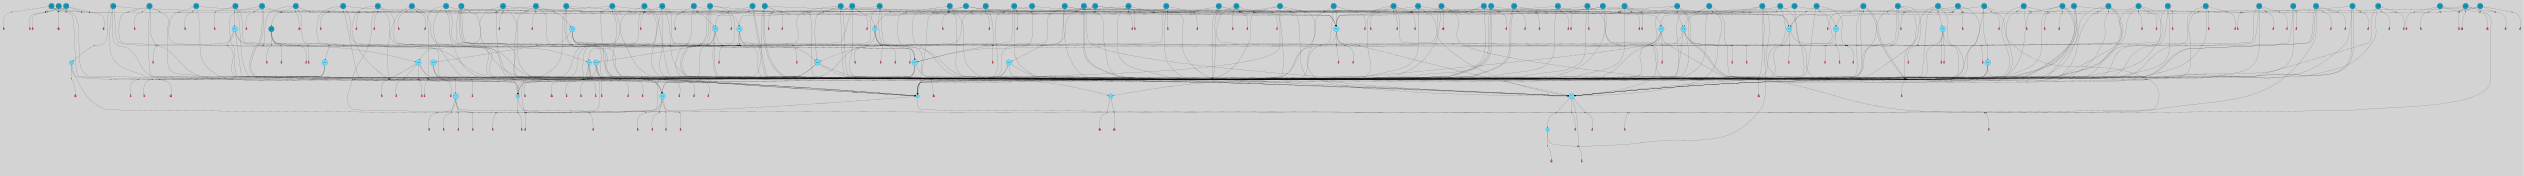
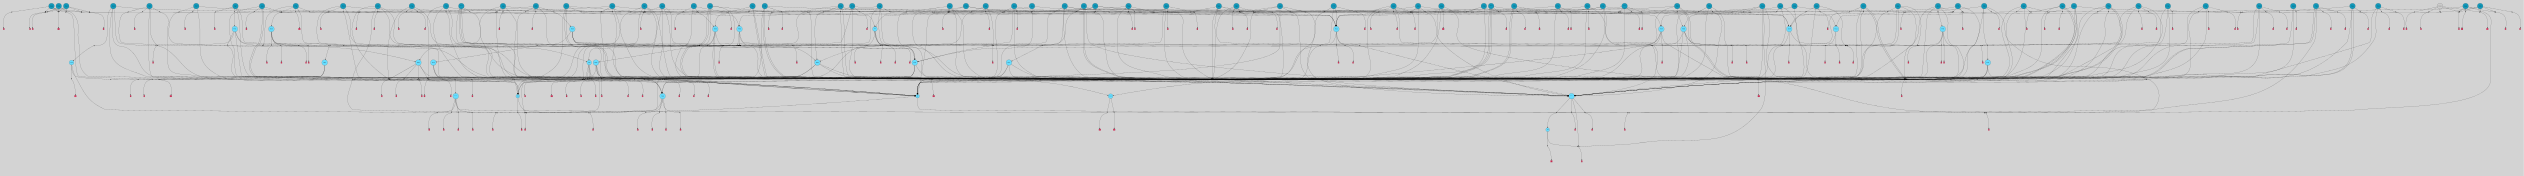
(2440, 6) -> (2440, 6)
(271, 29) -> (271, 29)
